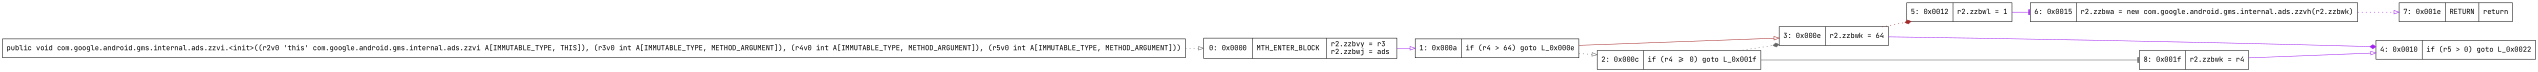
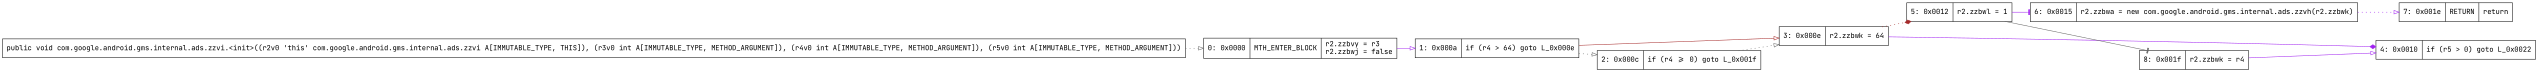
(1756, 48) -> (1756, 48)
(1360, 52) -> (1359, 52)
(1949, 60) -> (2075, 36)
